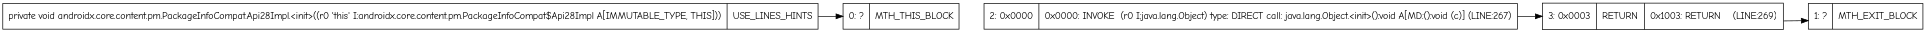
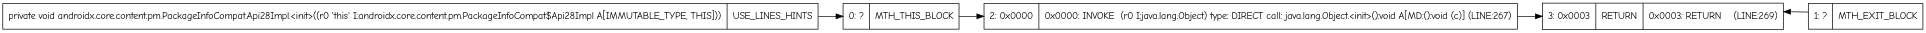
none -> (968, 16)
(1714, 16) -> (1713, 16)
(1792, 21) -> (1799, 12)
